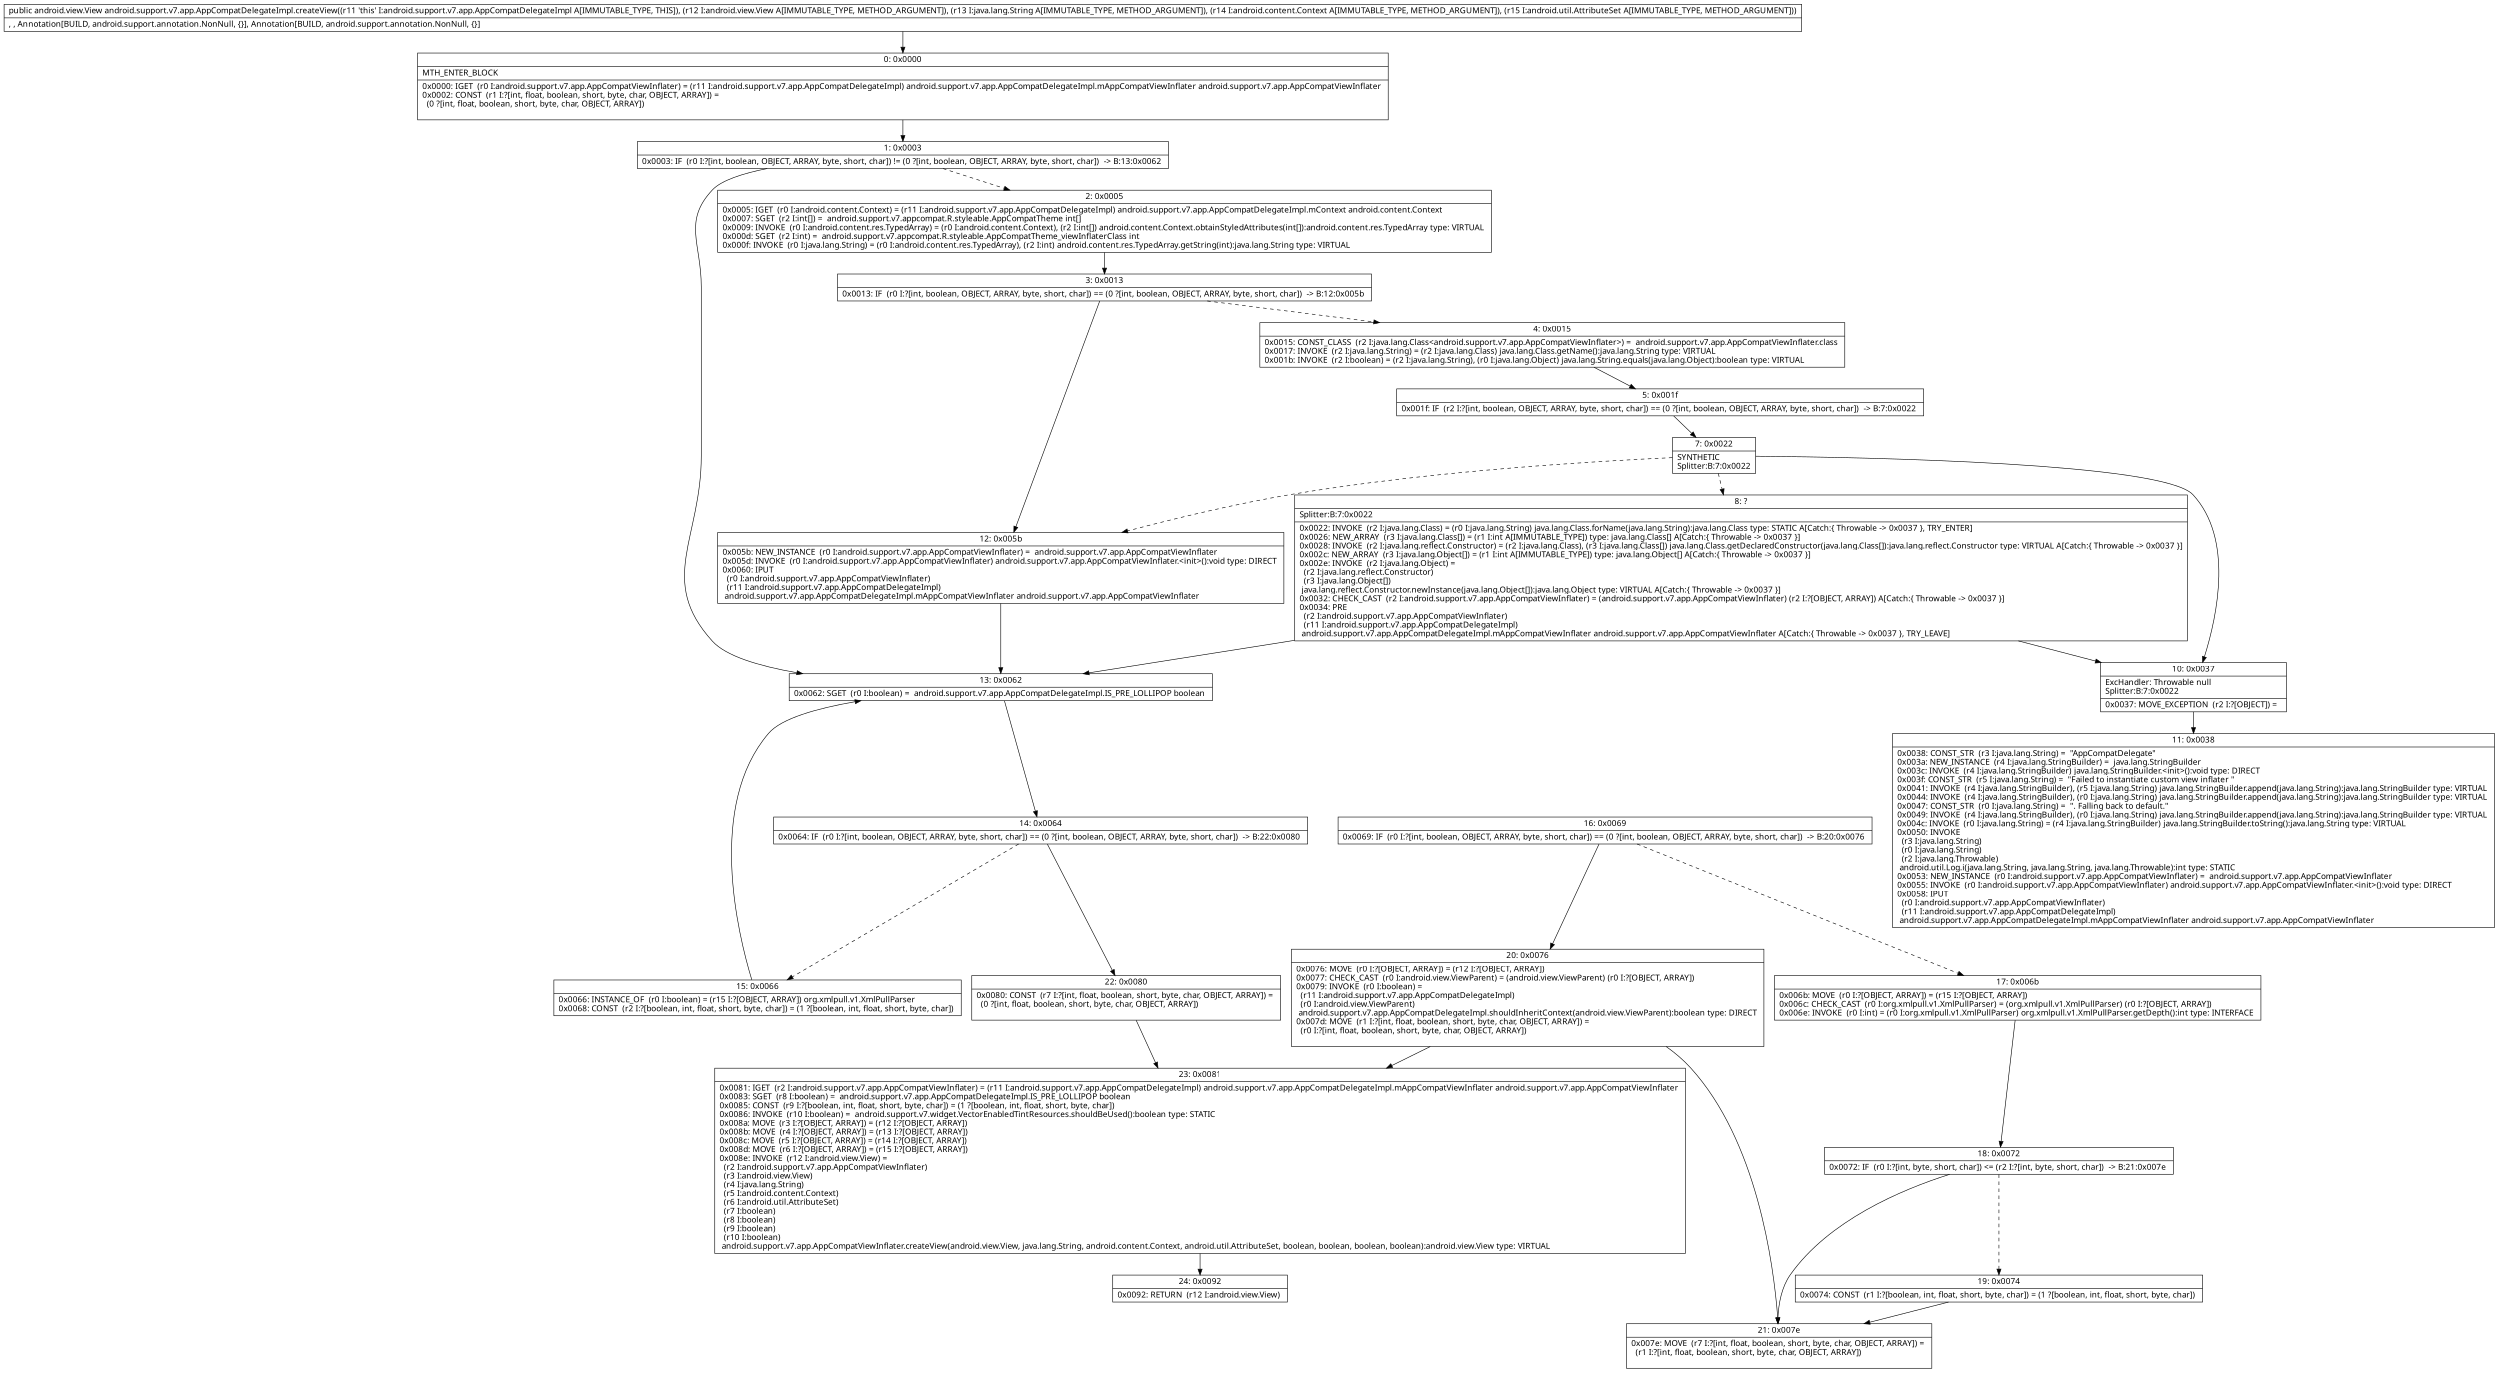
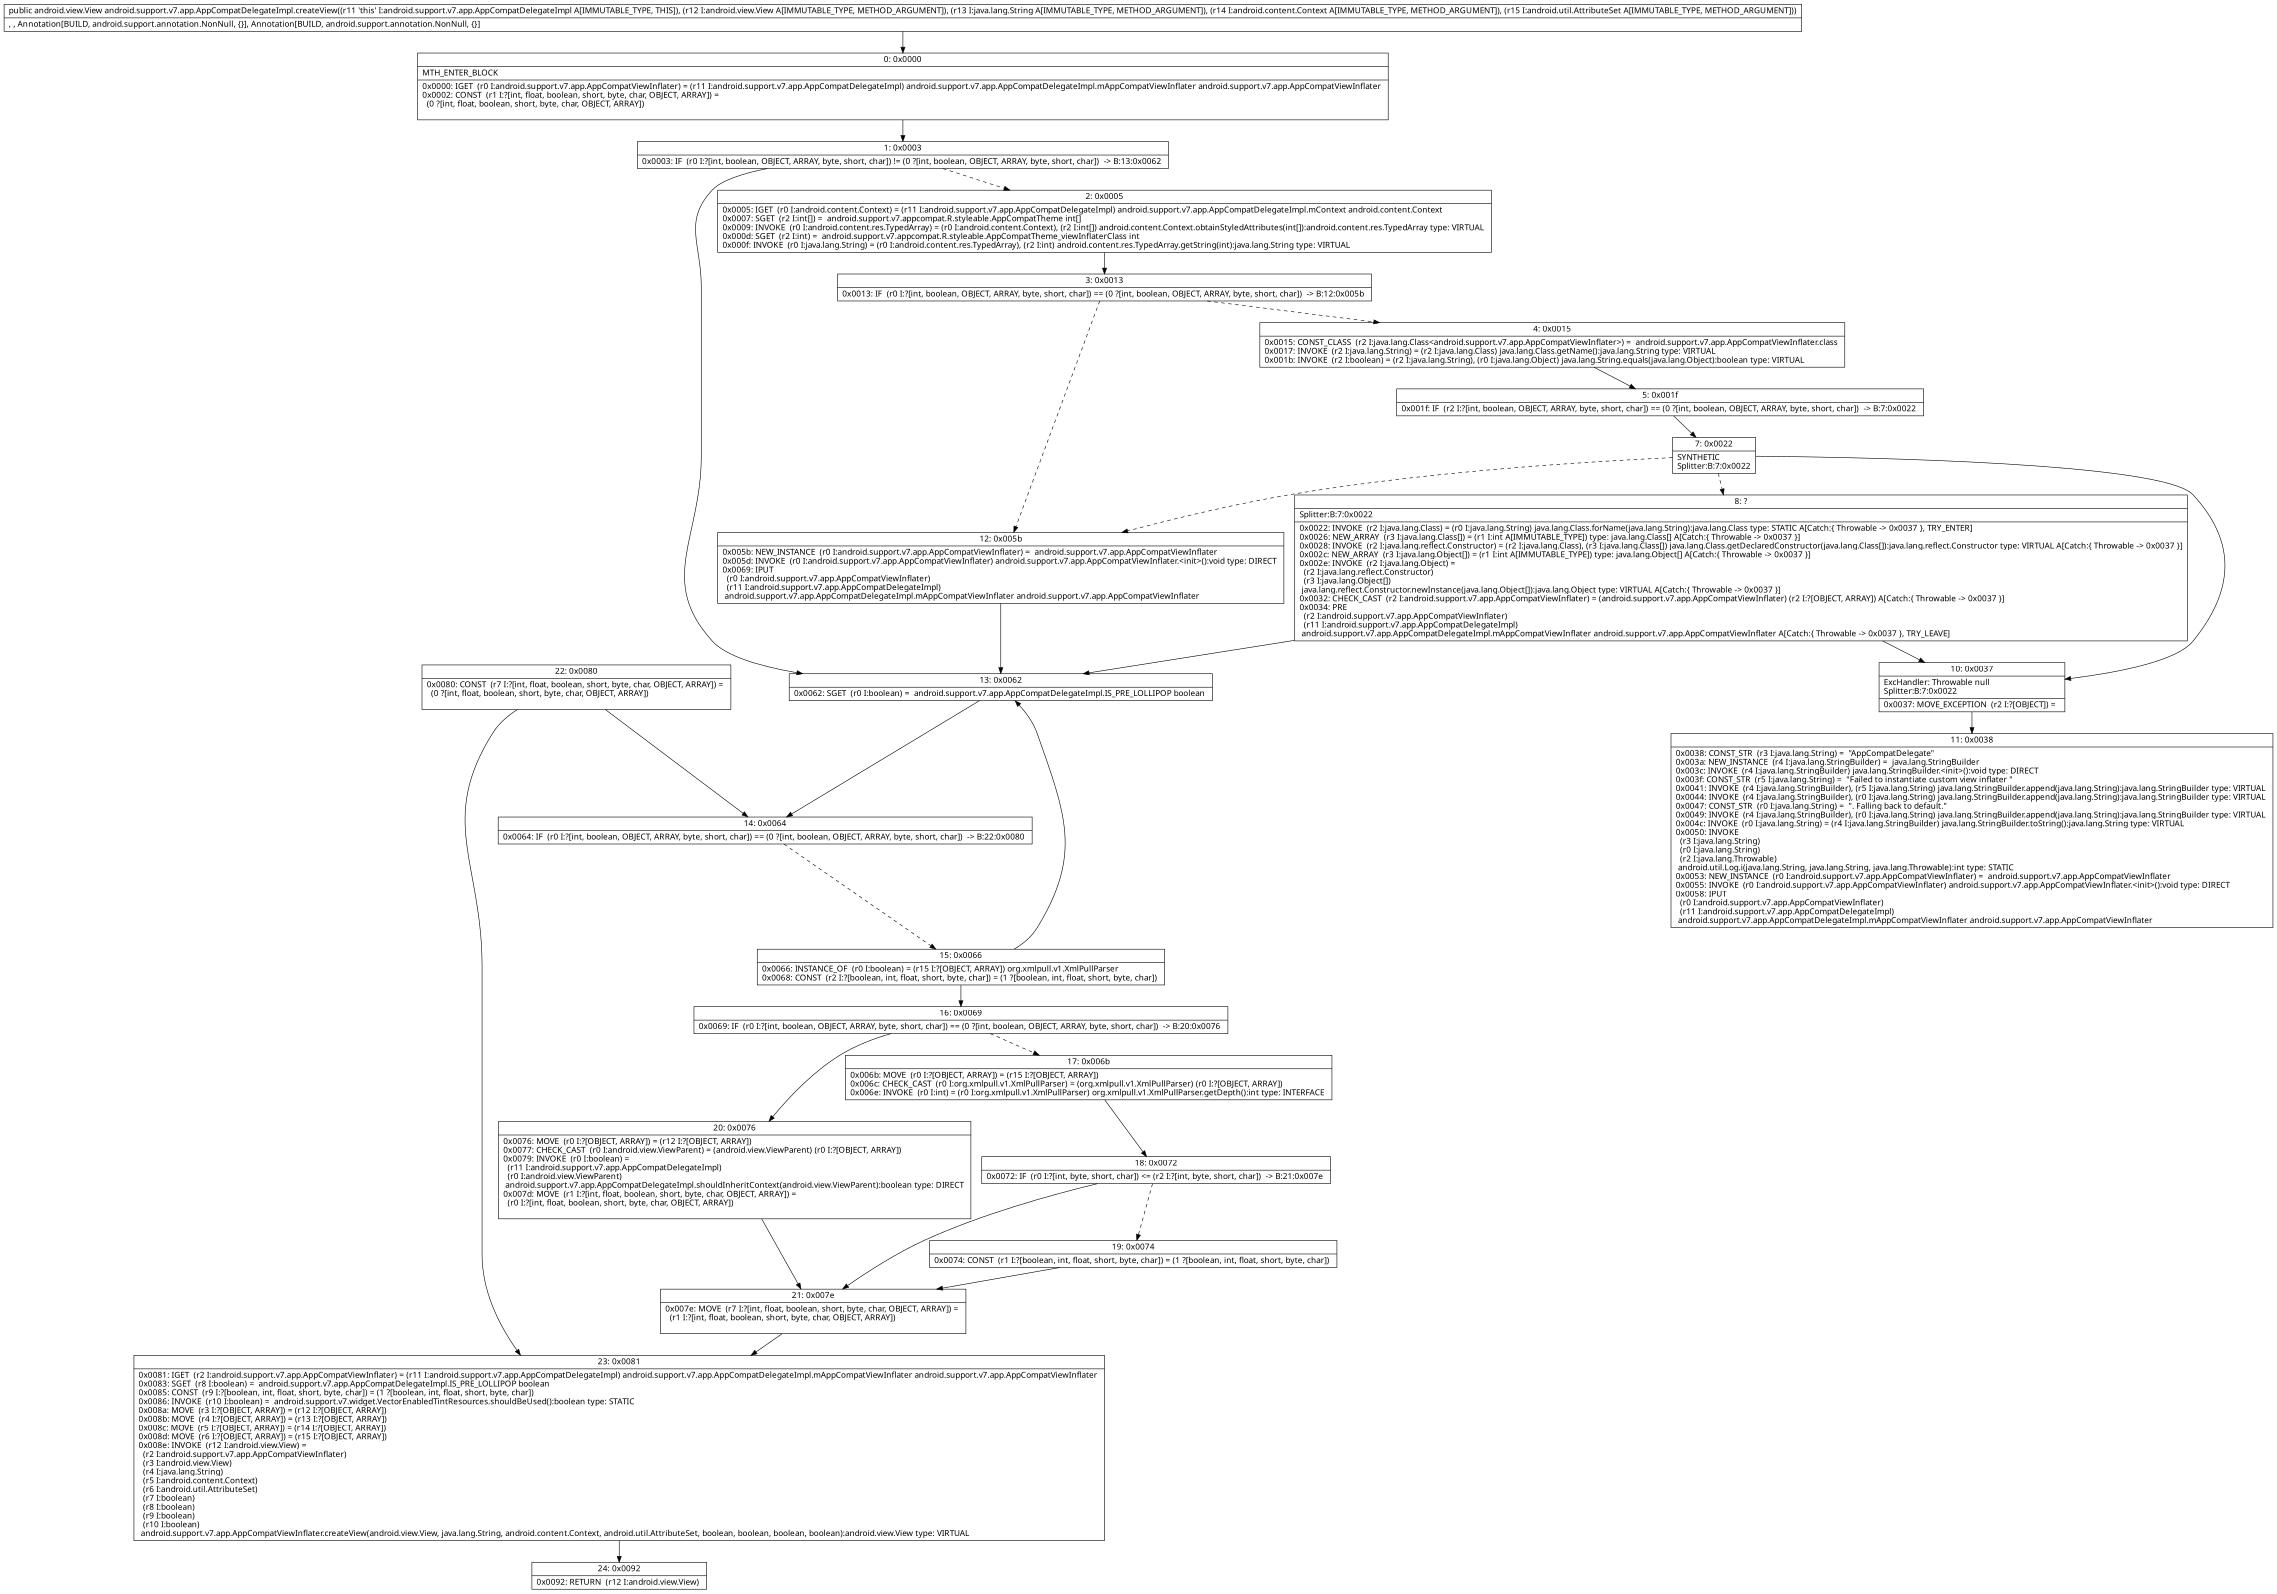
(1058, 414) -> (1058, 414)
(750, 570) -> (750, 570)
(1080, 907) -> (674, 761)
none -> (961, 993)
(1411, 1056) -> (769, 1343)
